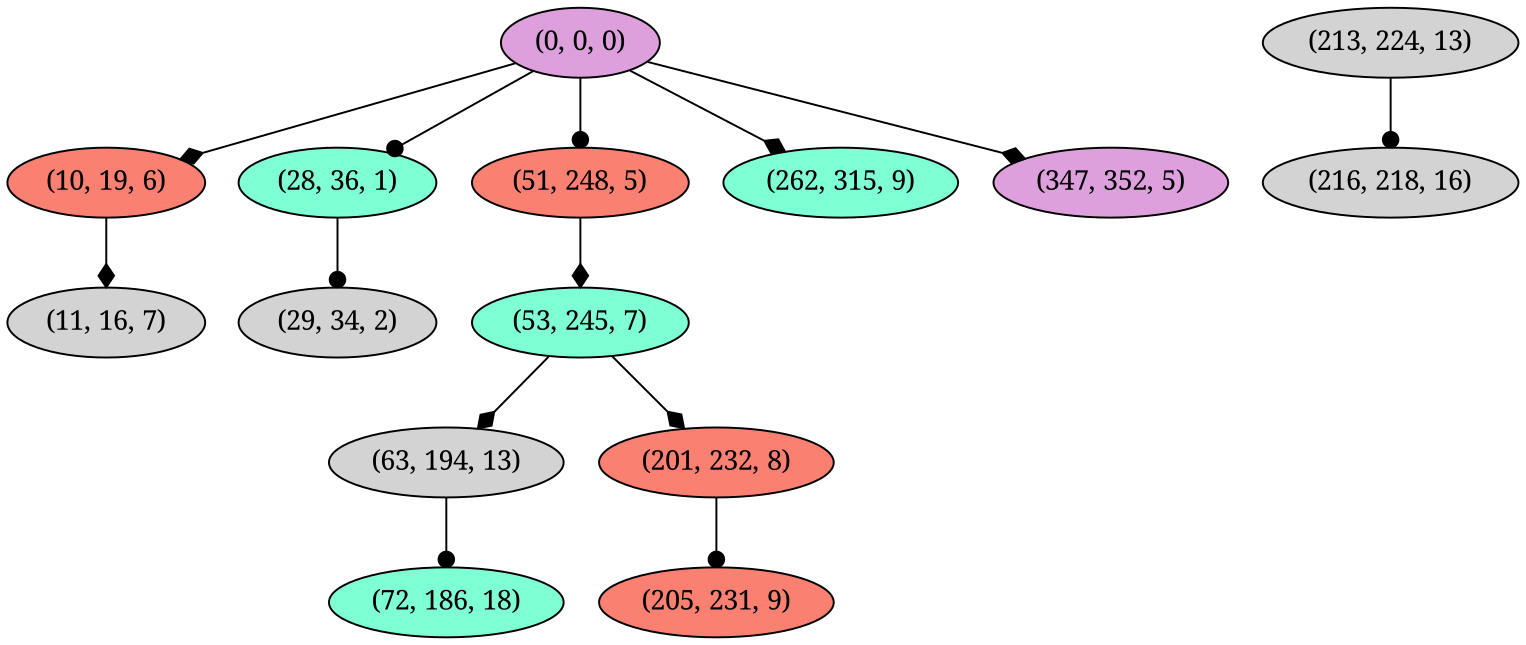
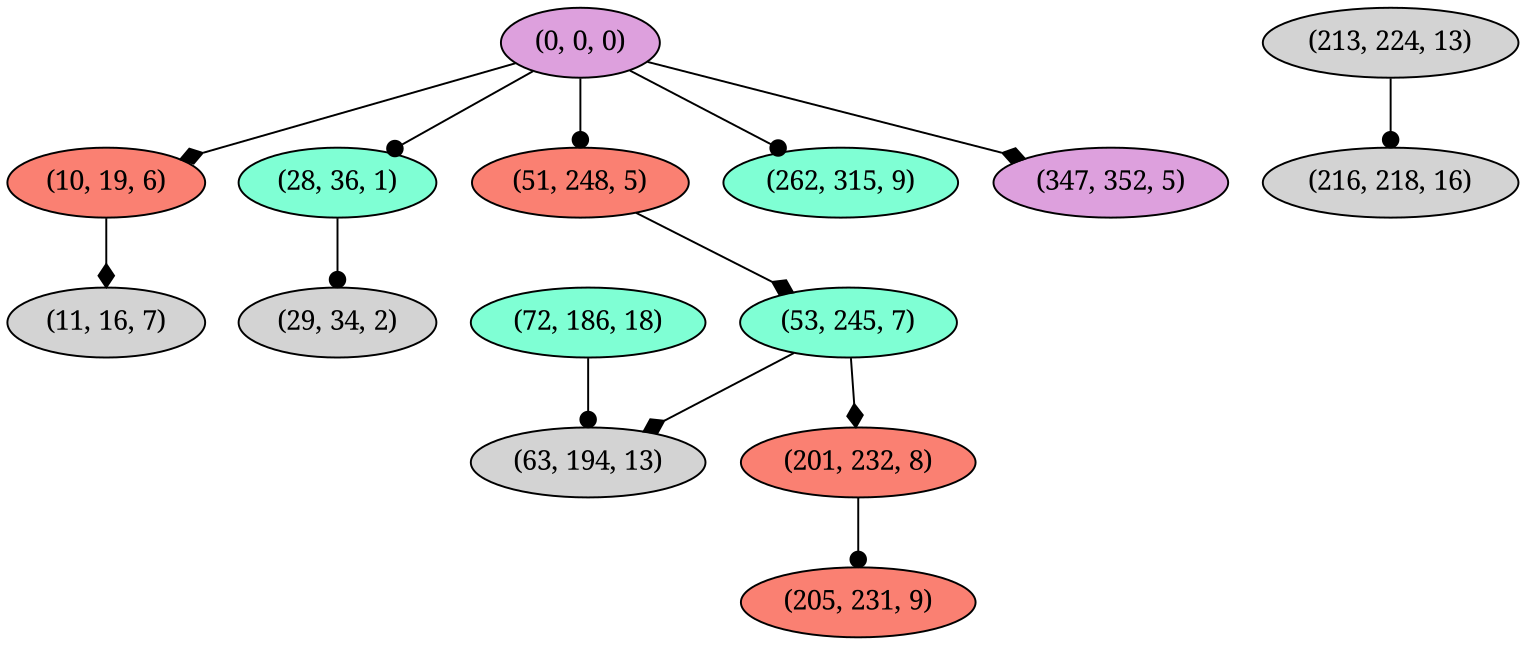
(697, 106) -> (701, 107)
(446, 525) -> (588, 385)
